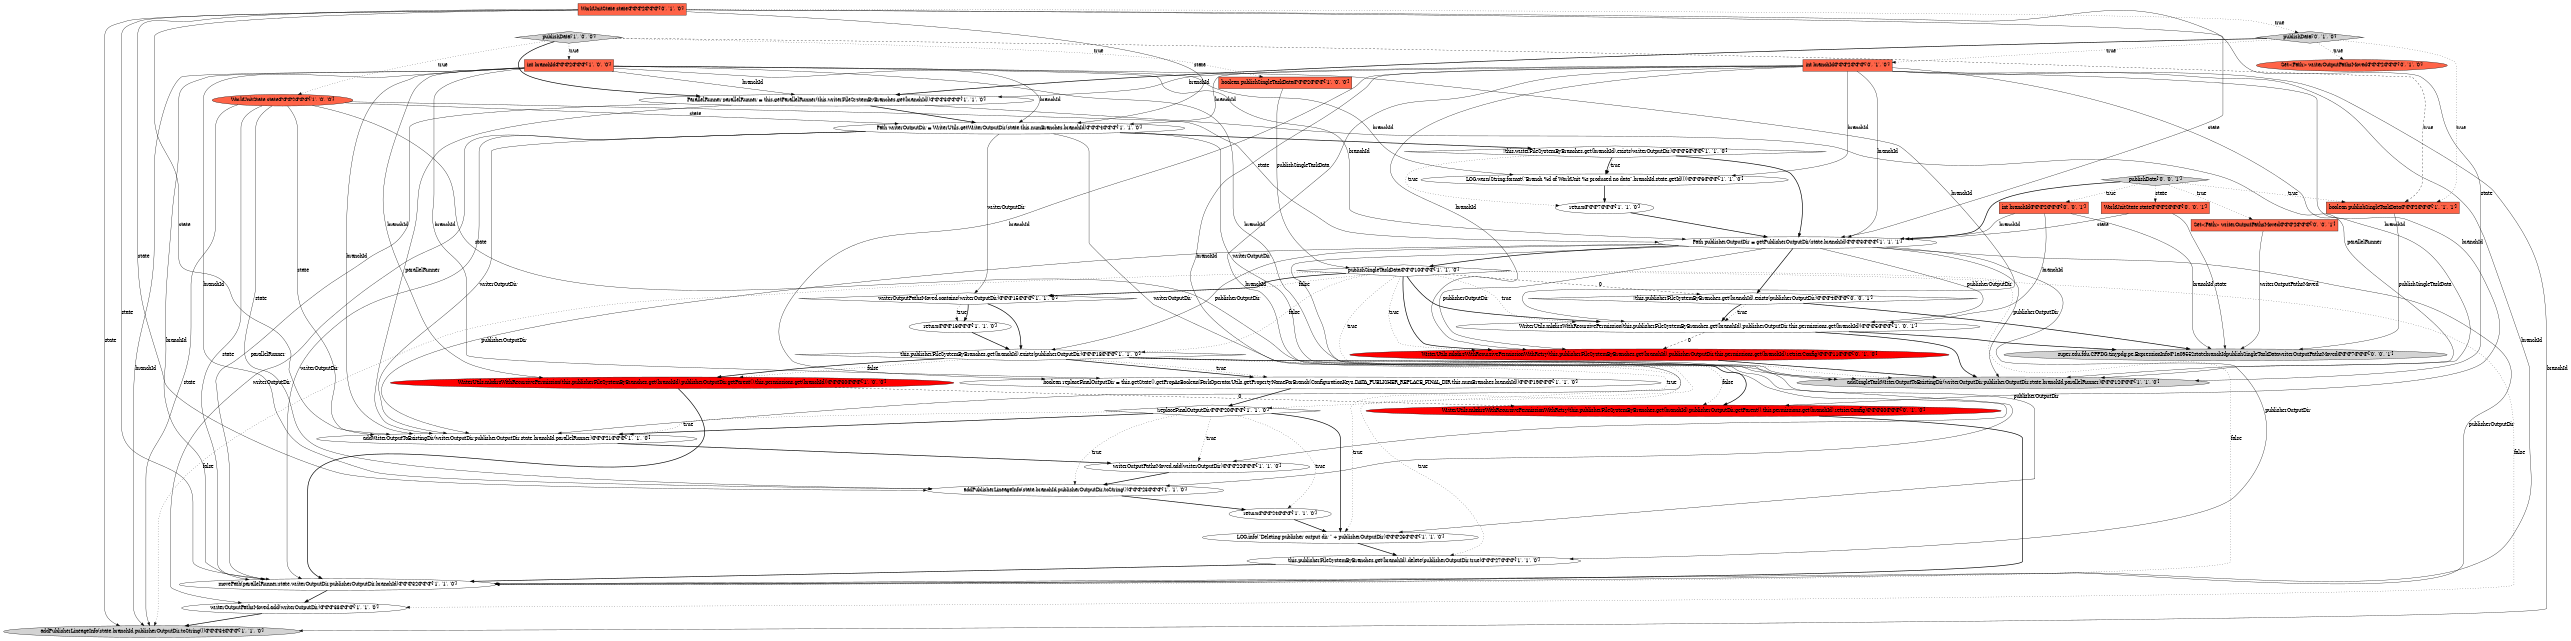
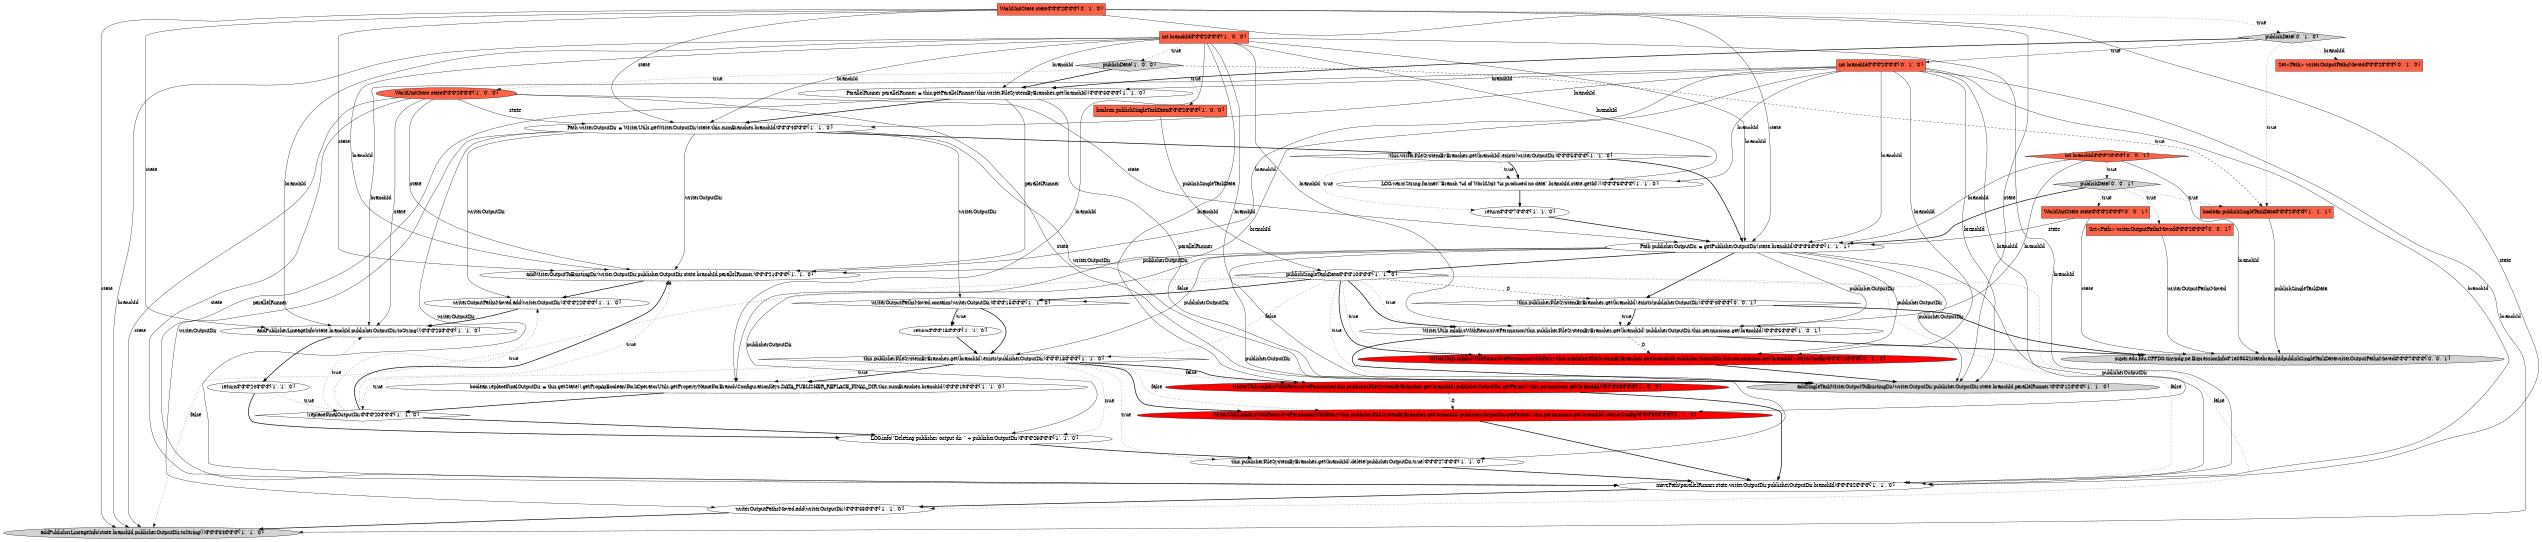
(569, 50) -> (1167, 51)
(2086, 51) -> (2095, 51)
(2338, 51) -> (2334, 51)
(2352, 65) -> (2349, 65)
(2105, 193) -> (2107, 169)
(2161, 194) -> (2107, 198)
(2044, 208) -> (2107, 156)
(1301, 447) -> (302, 403)
